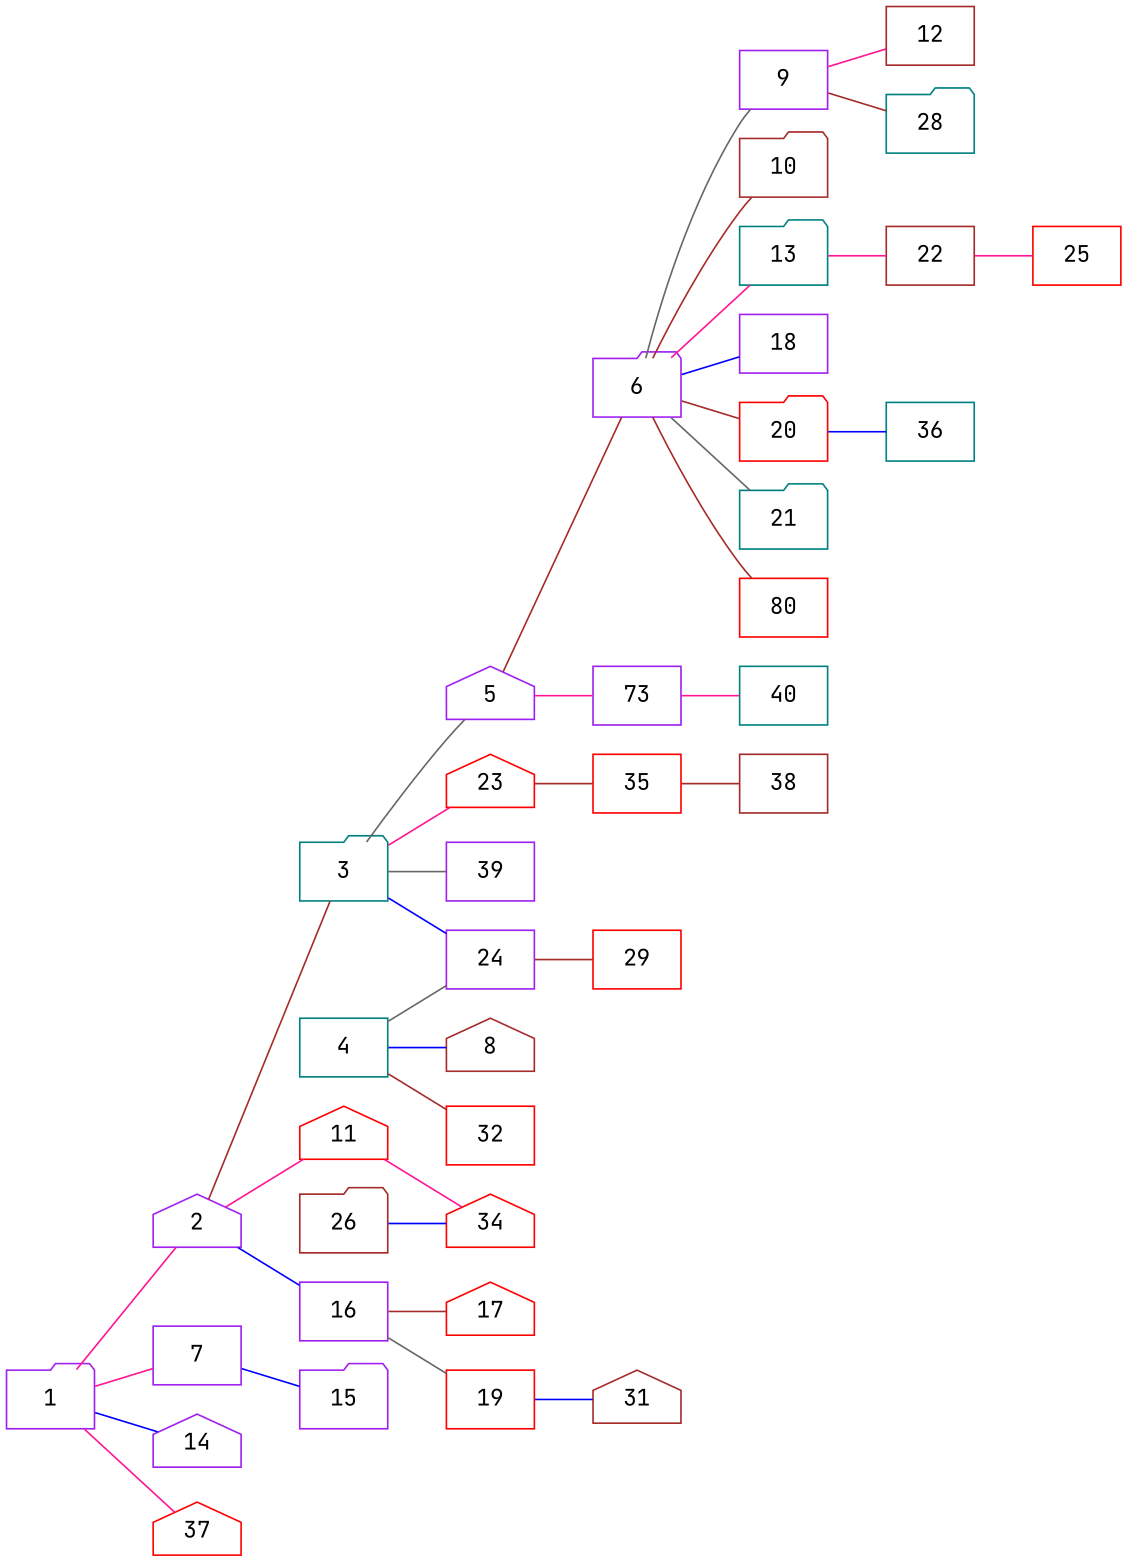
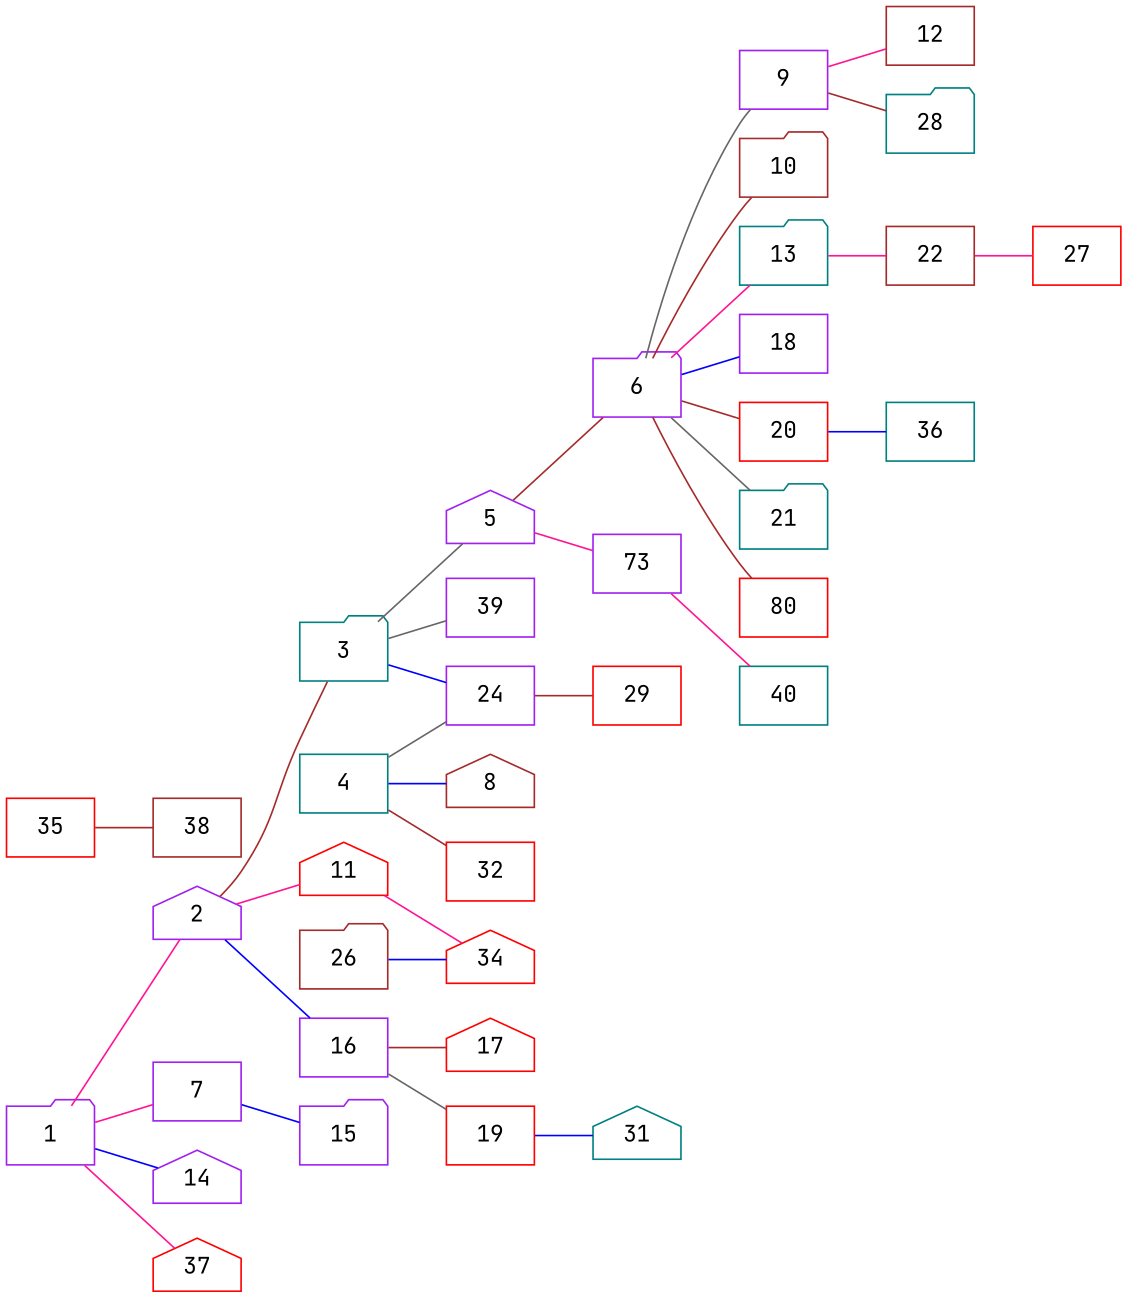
(1077, 256) -> (1077, 256)
(784, 432) -> (784, 432)
(490, 784) -> none
(637, 1399) -> (637, 1136)
